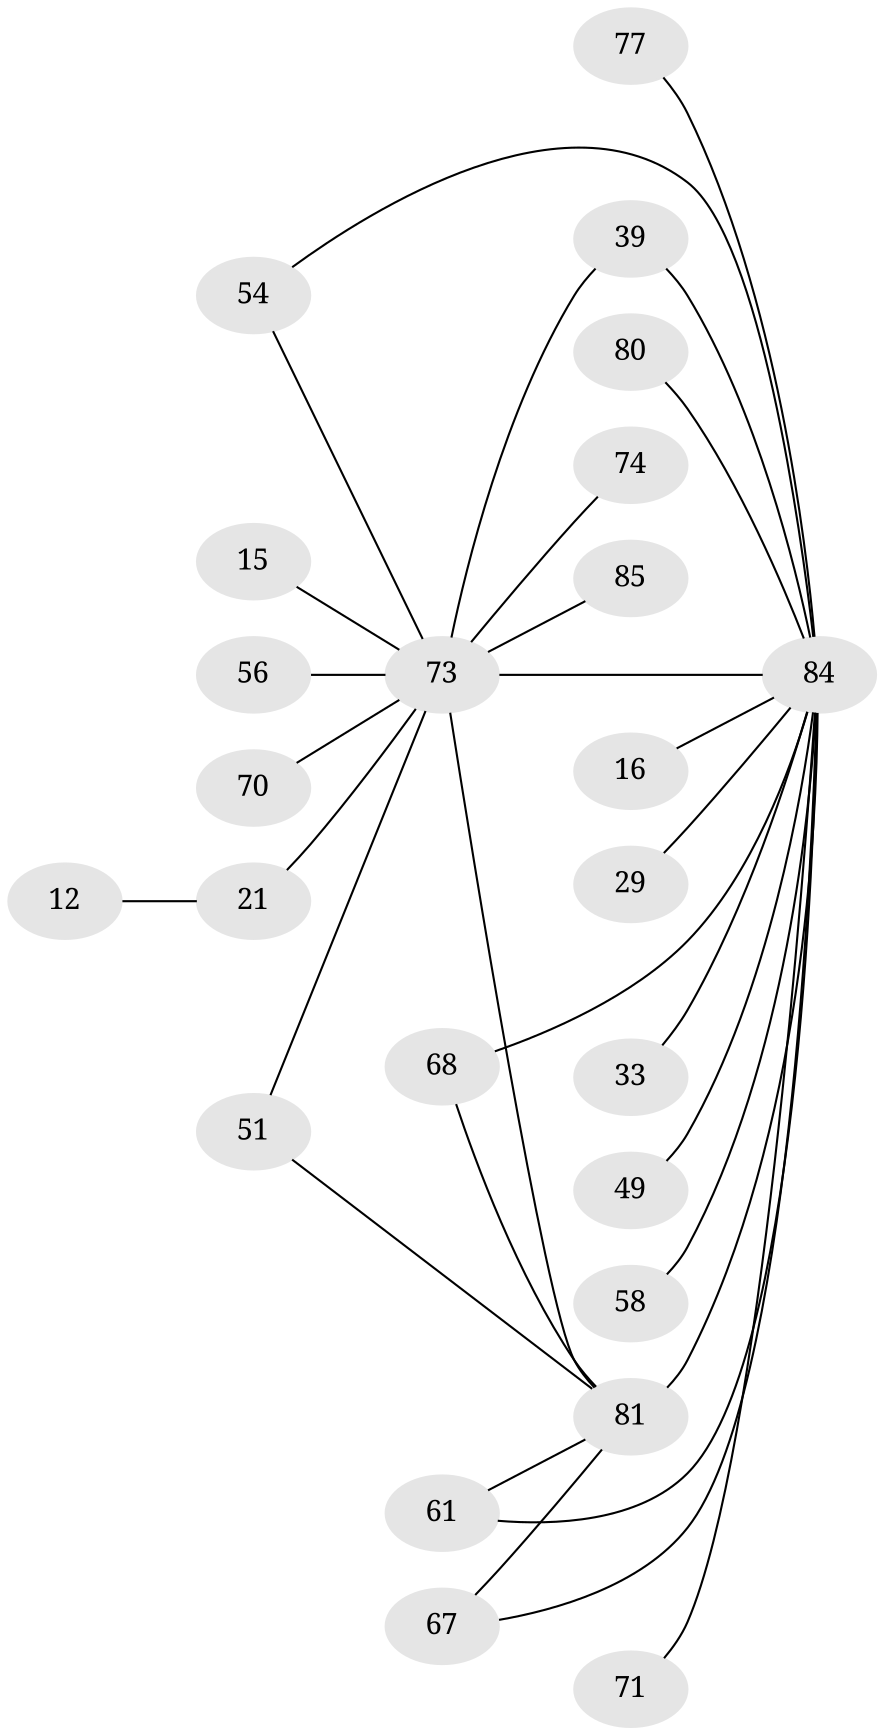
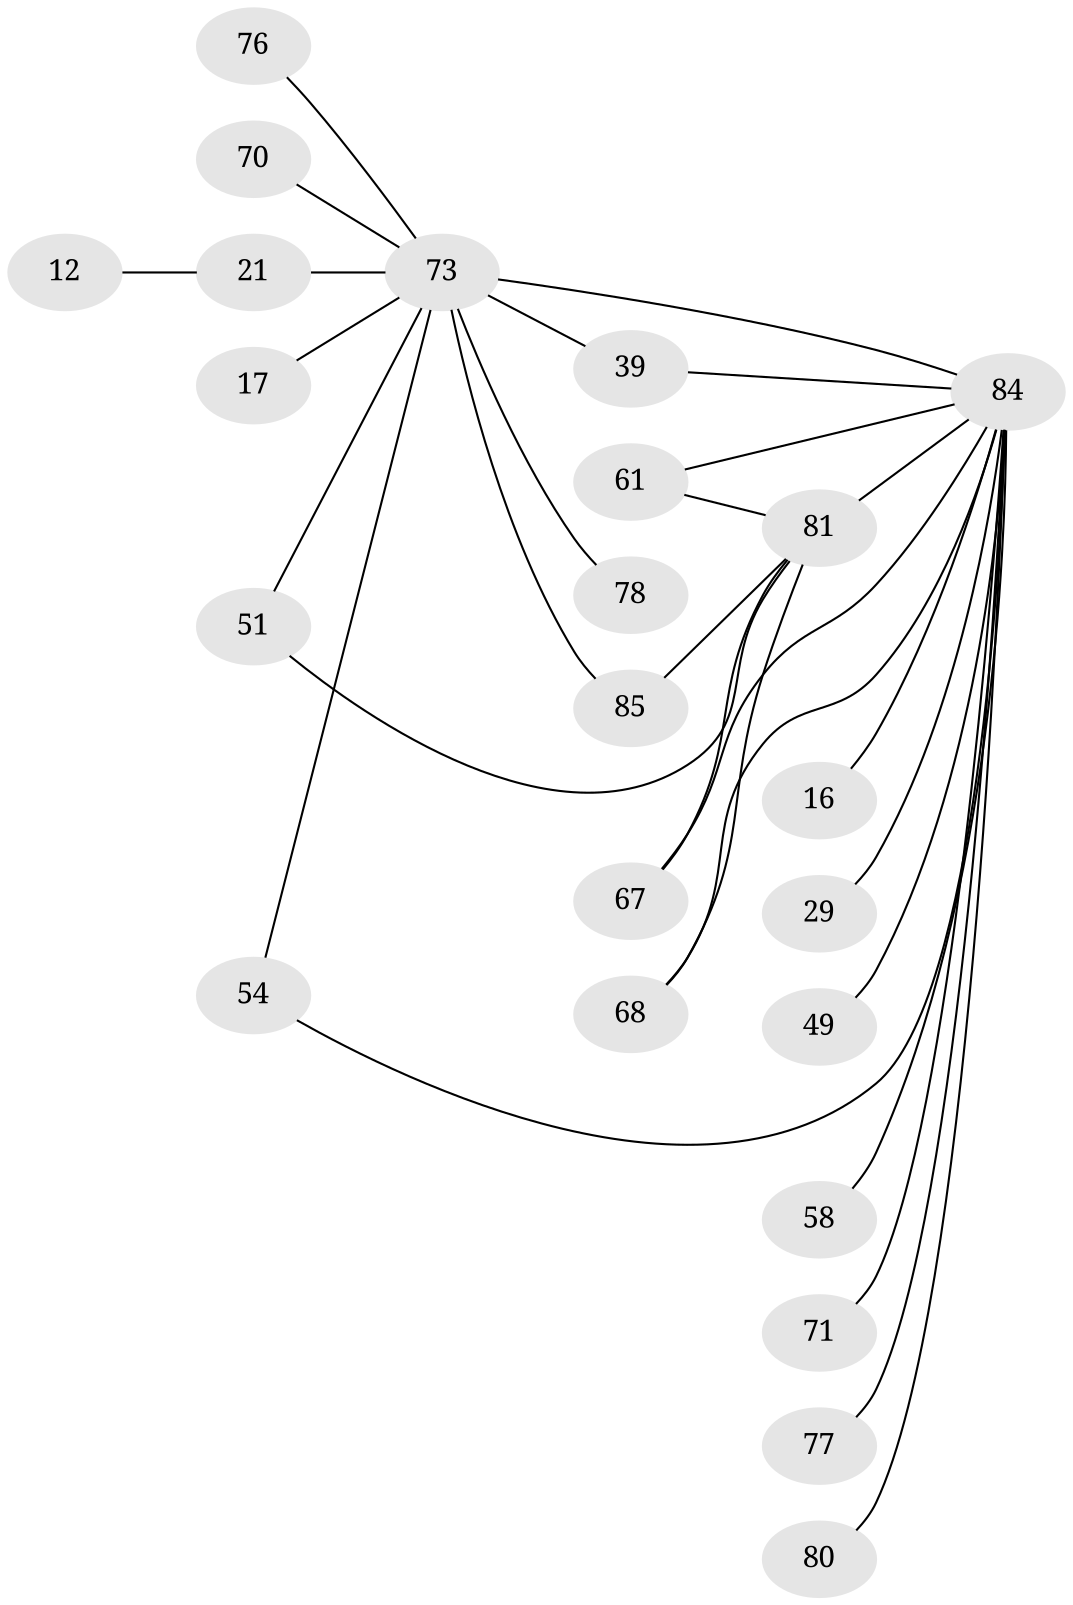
(631, 465) -> (631, 595)
(254, 562) -> (254, 386)
(254, 675) -> (254, 46)
(510, 1072) -> (725, 618)
(631, 1077) -> none
